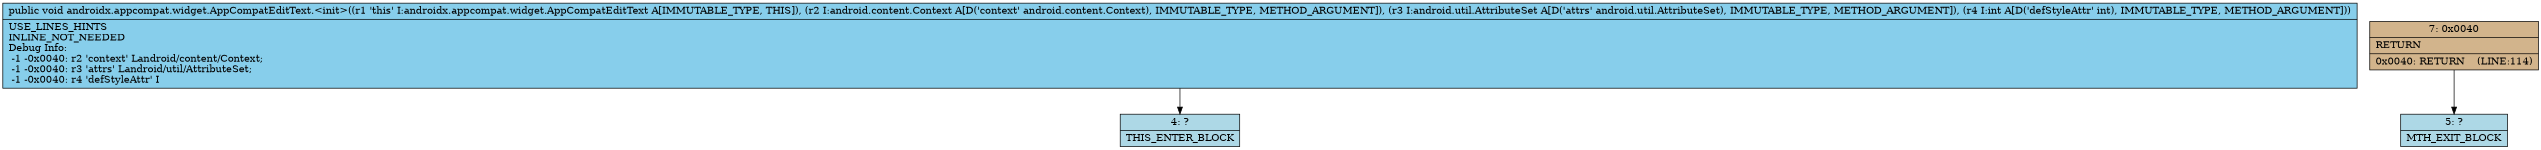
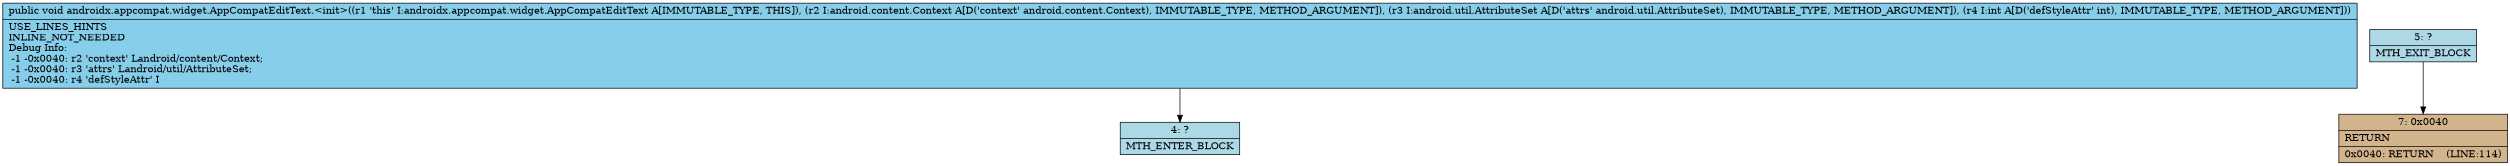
(2454, 89) -> (2423, 84)
(1180, 138) -> (1180, 146)
